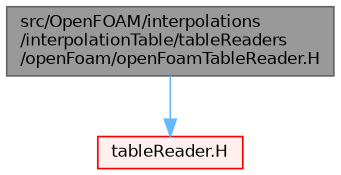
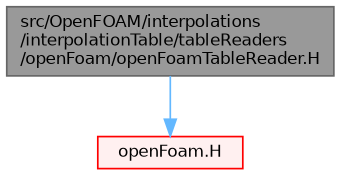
(170, 153) -> (170, 153)
